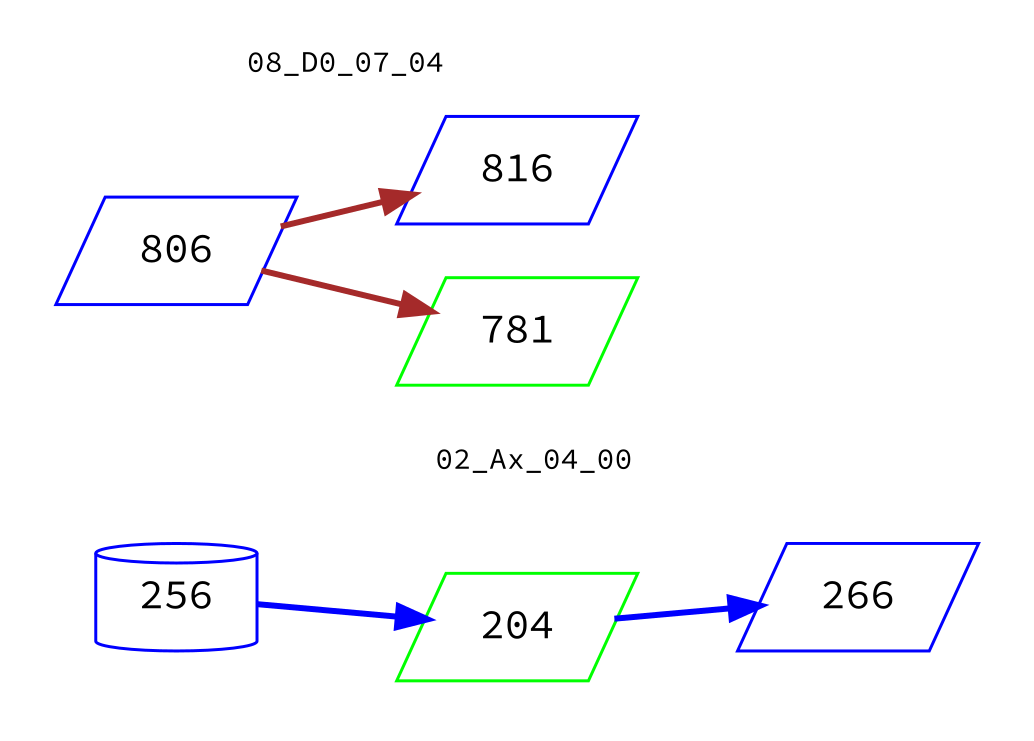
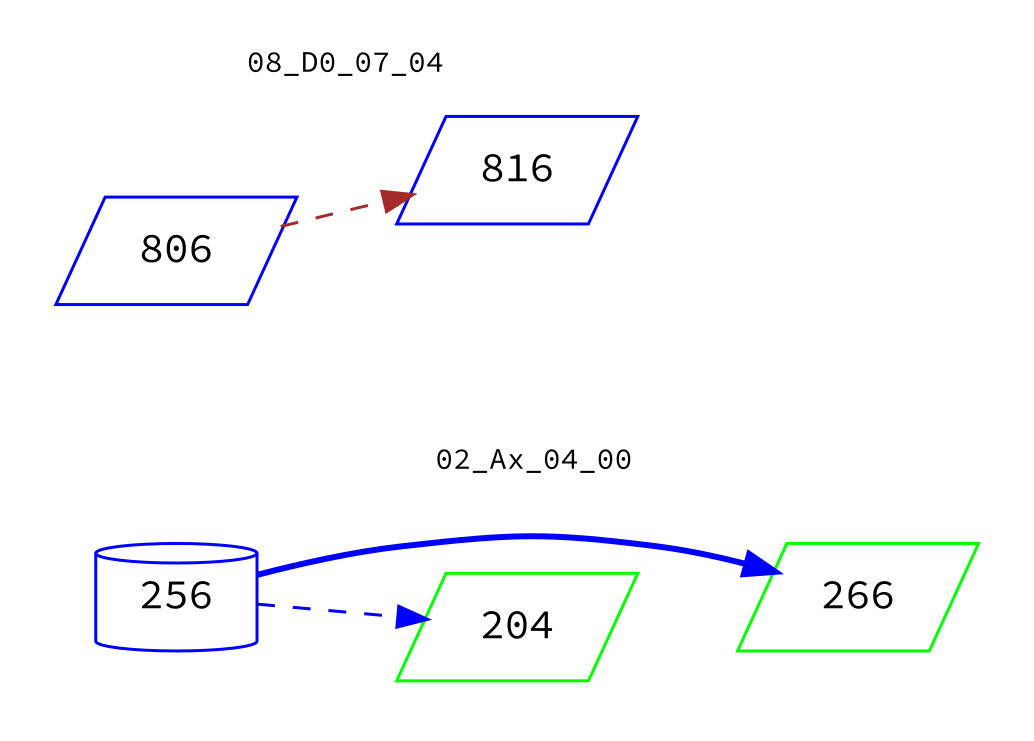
(332, 214) -> (332, 214)
(517, 331) -> none
(858, 597) -> (858, 597)
(327, 610) -> (327, 610)
(672, 614) -> (501, 537)
